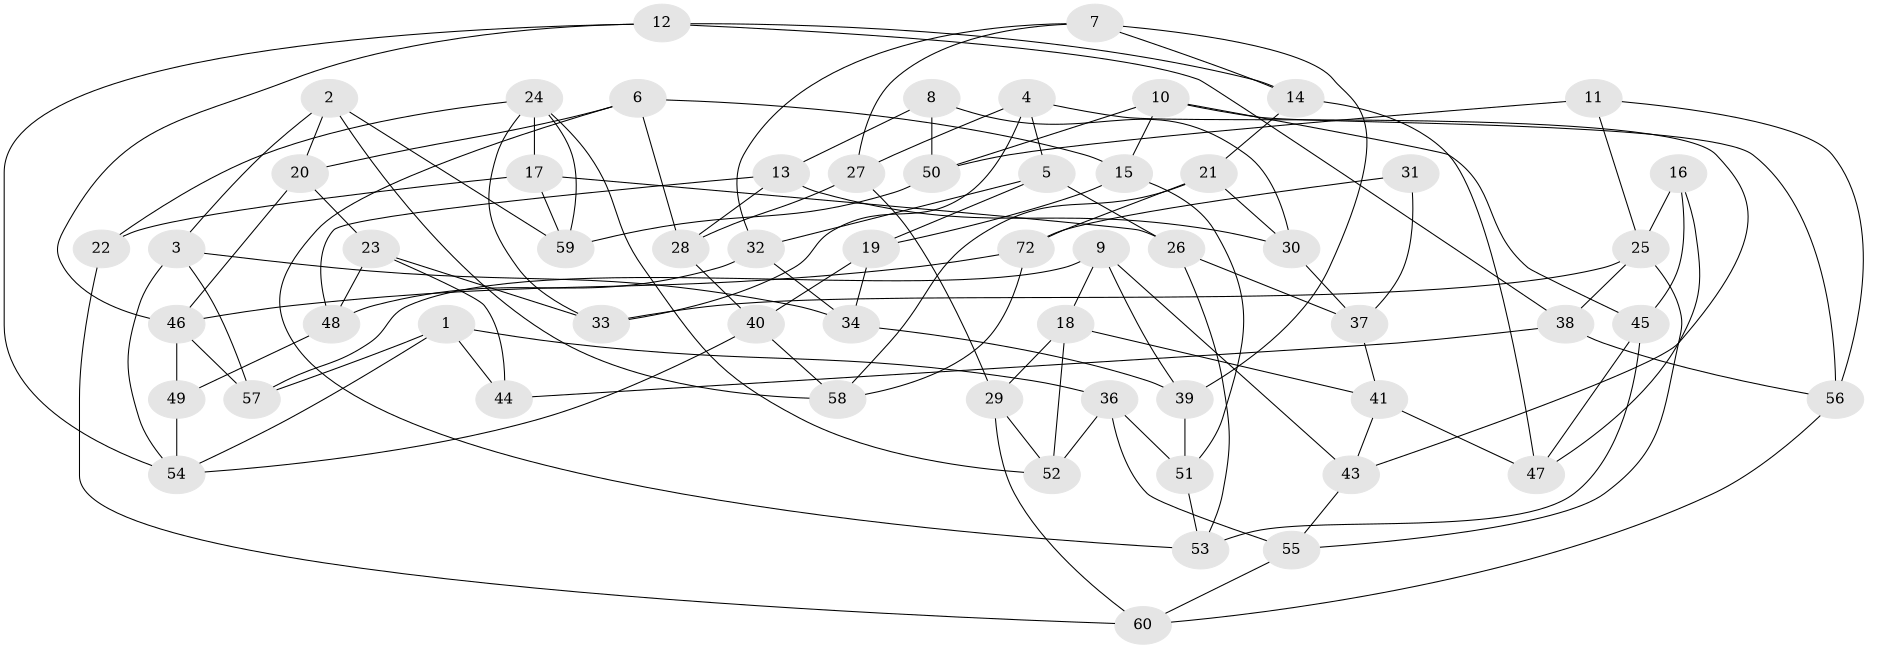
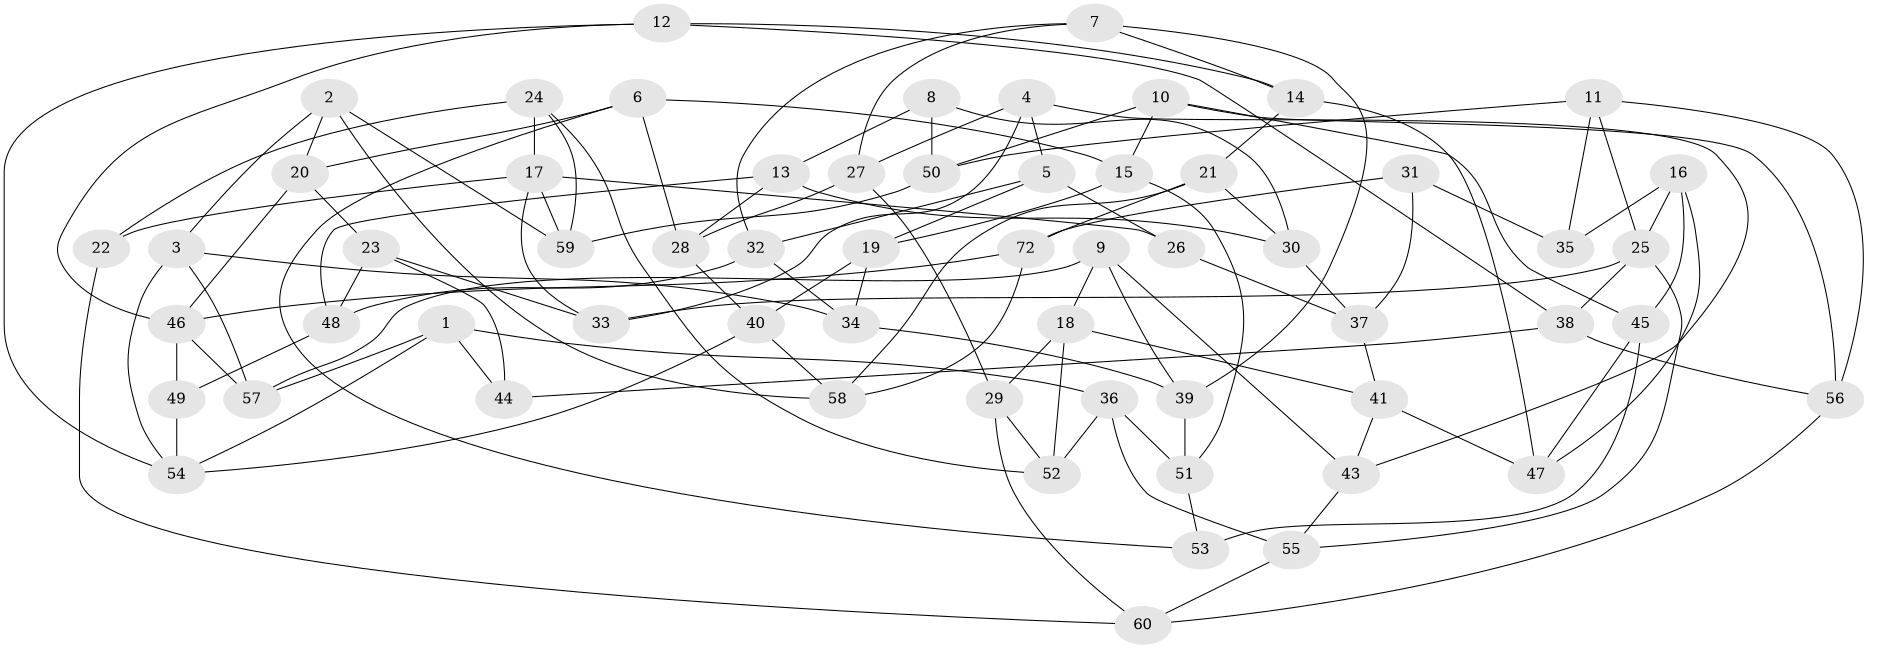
(495, 229) -> (527, 264)
none -> (1566, 249)
(1223, 384) -> none
